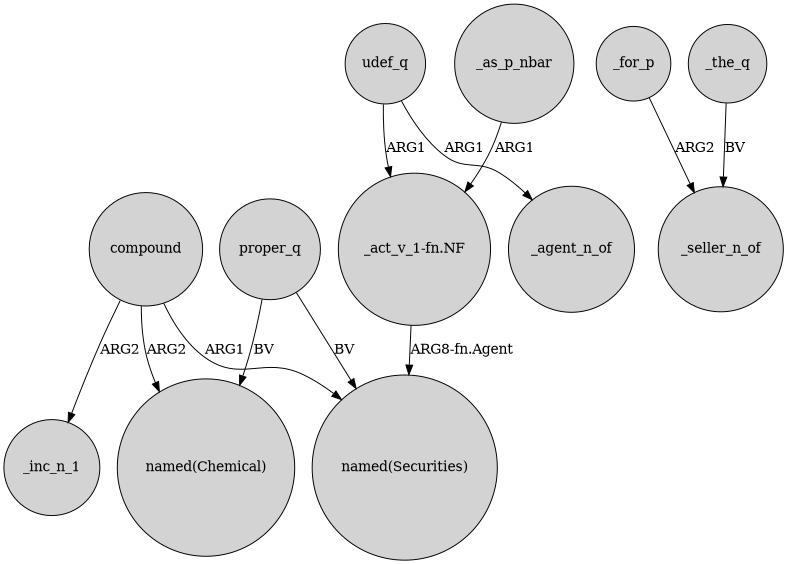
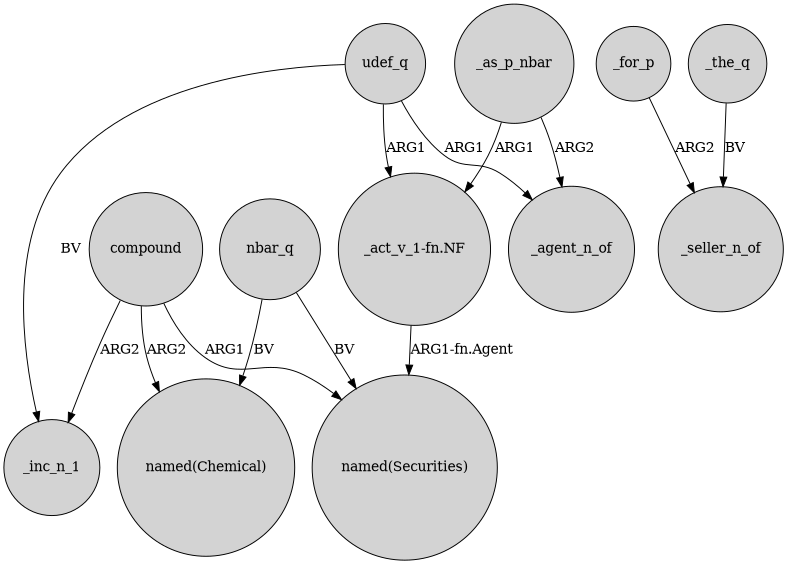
none -> (552, 147)
none -> (83, 149)
(270, 249) -> (270, 249)
(462, 350) -> (462, 350)
